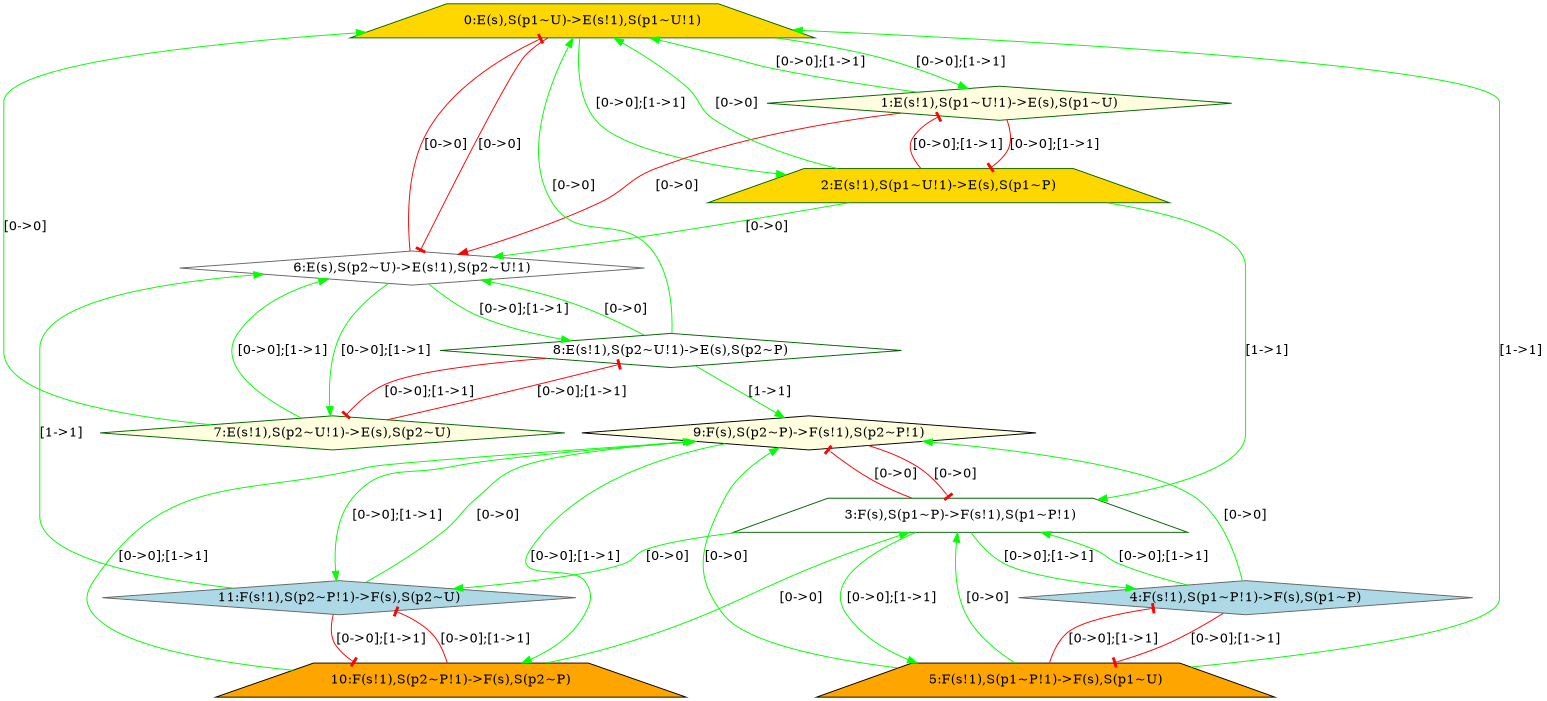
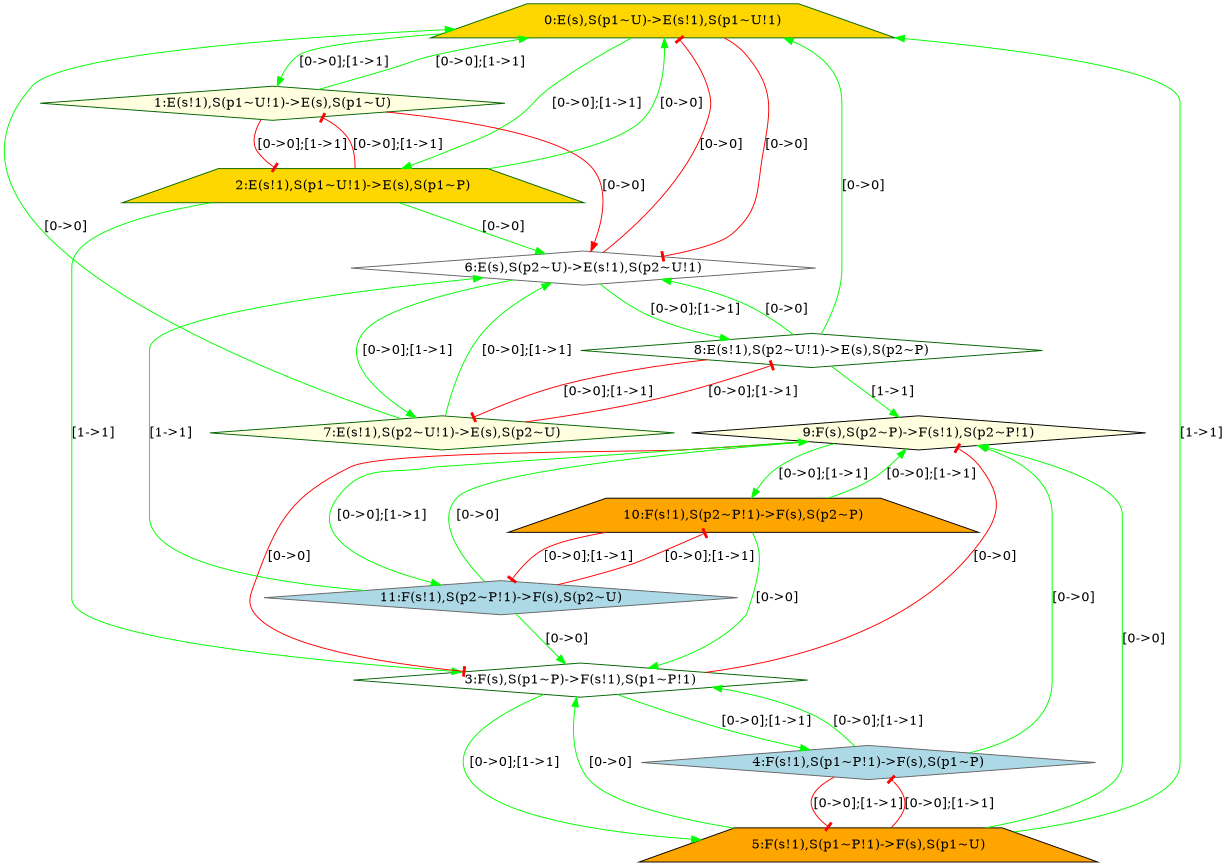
(960, 515) -> (580, 680)
(604, 569) -> (537, 636)
